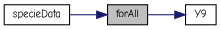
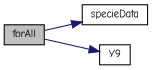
(83, 15) -> (58, 27)
